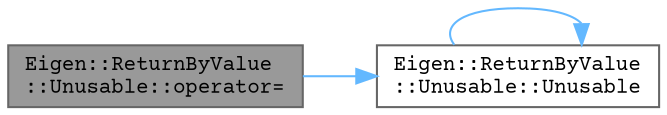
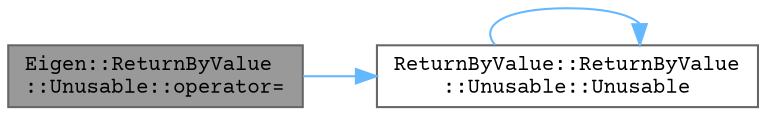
(518, 76) -> (567, 76)
